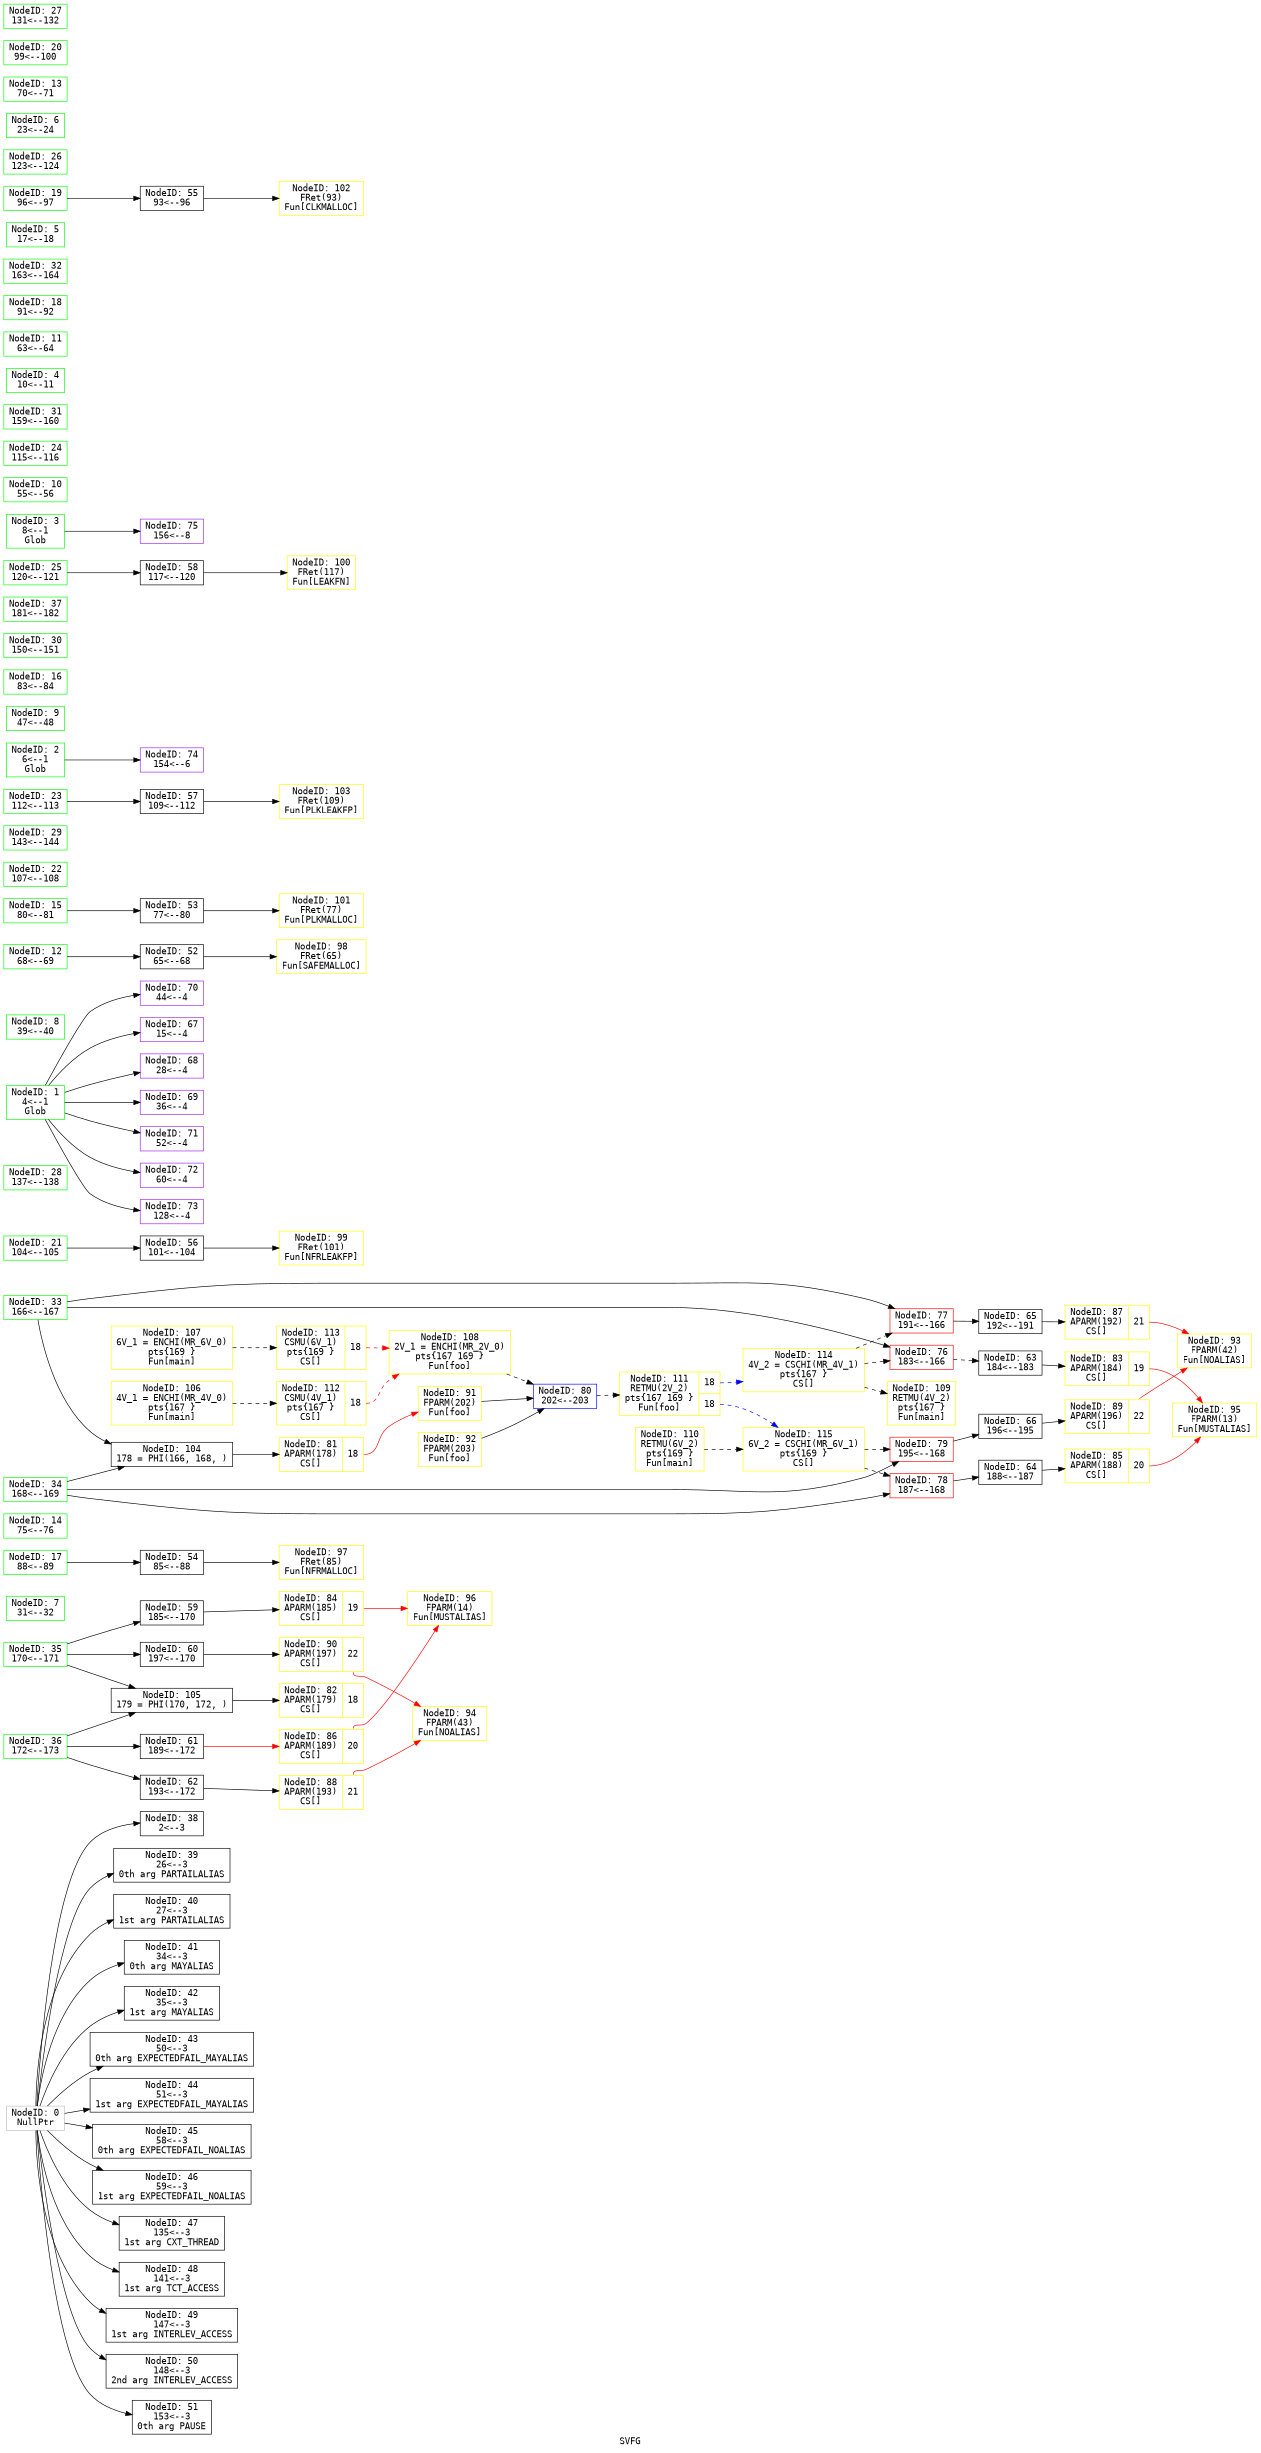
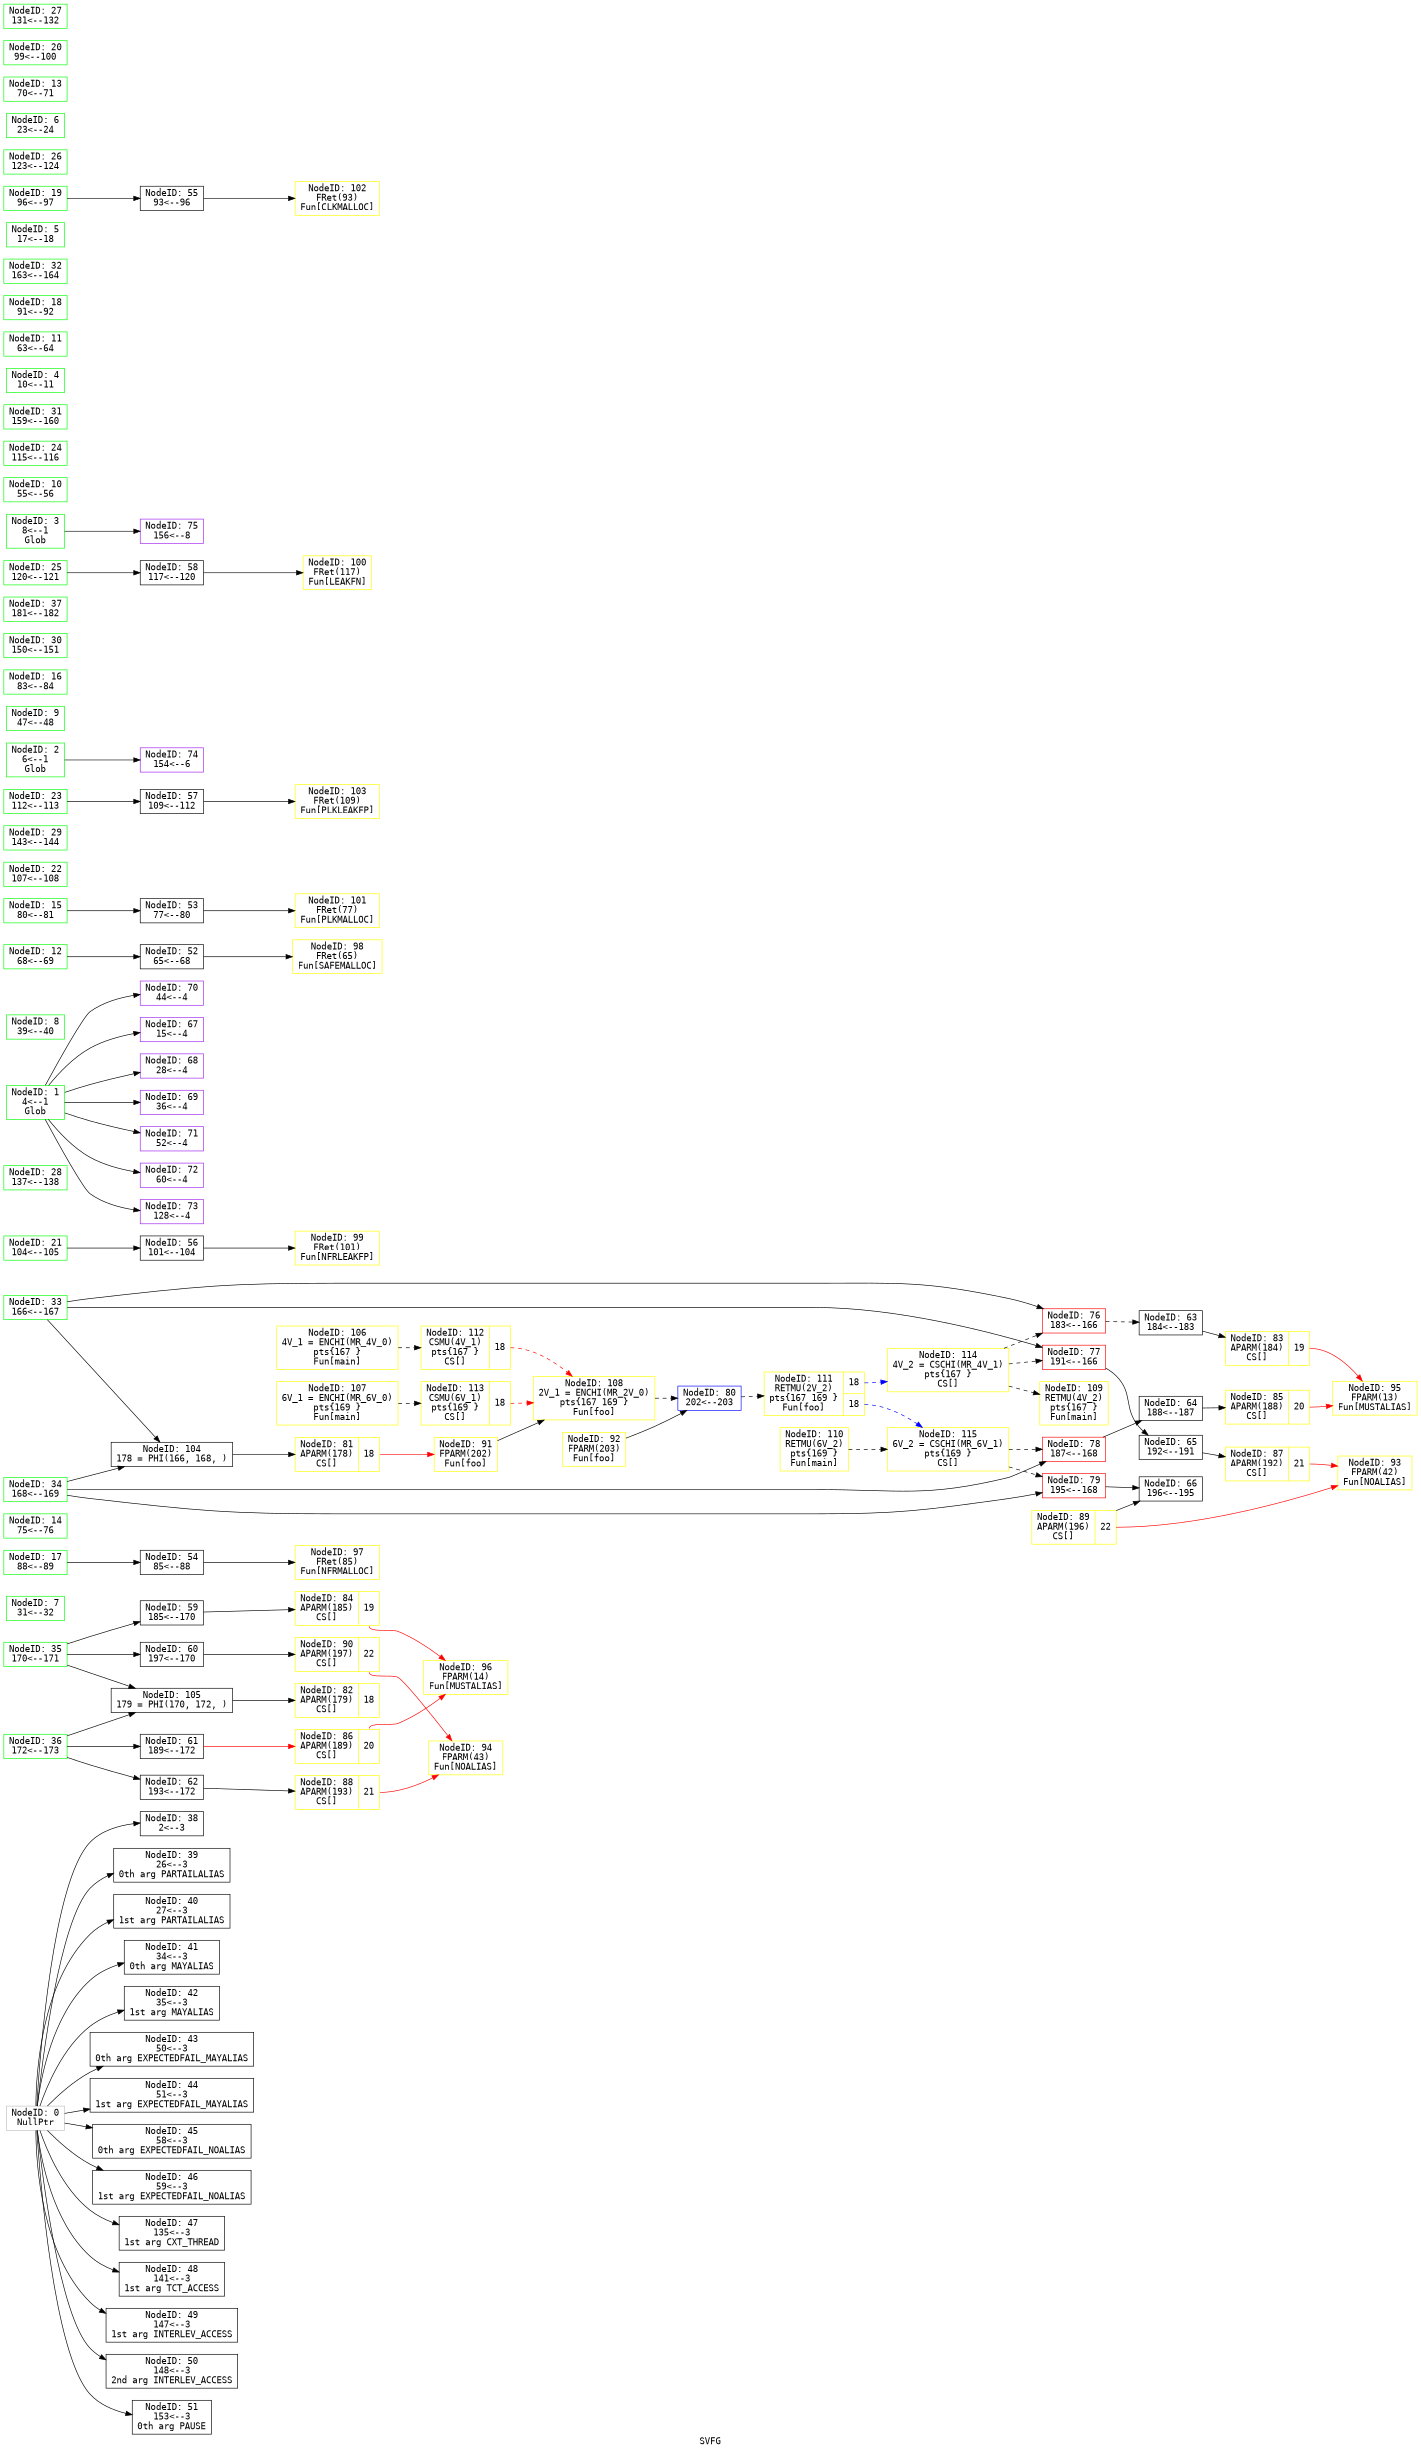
(504, 1400) -> (518, 1432)
(1050, 1422) -> (1125, 1507)
